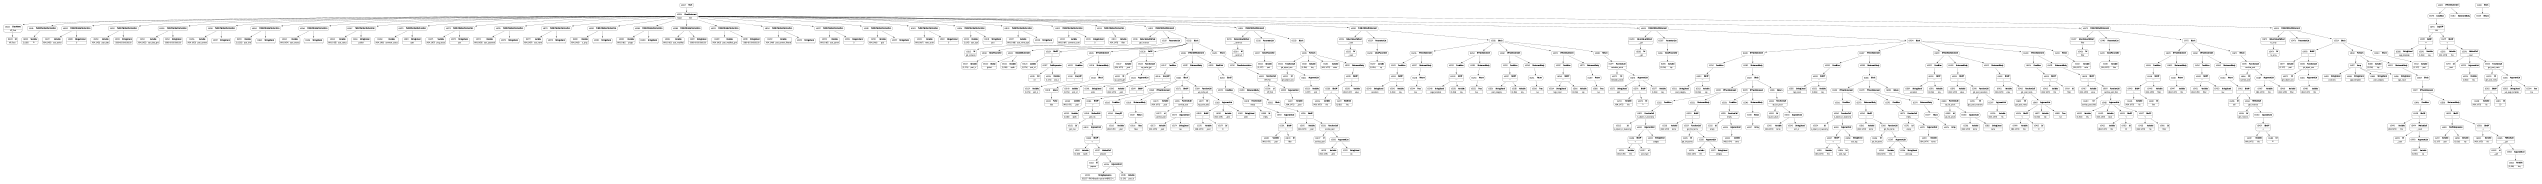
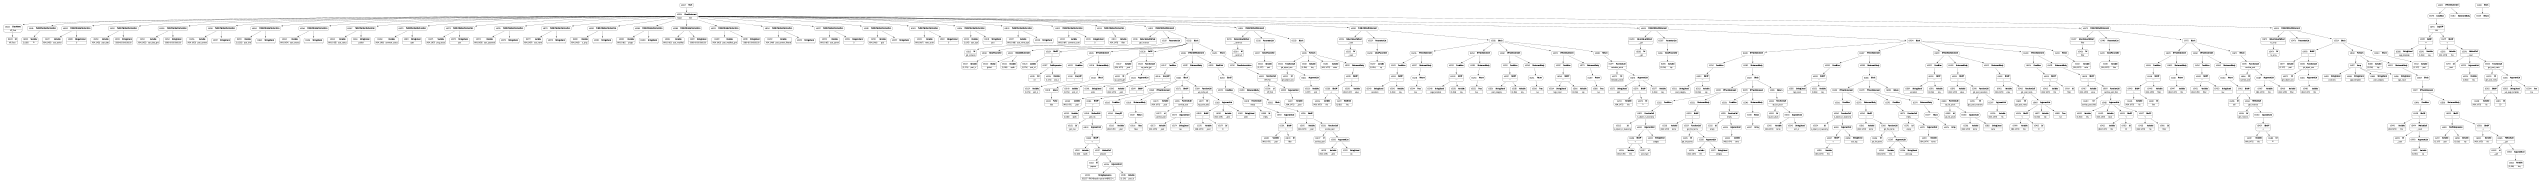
(1843, 152) -> none
